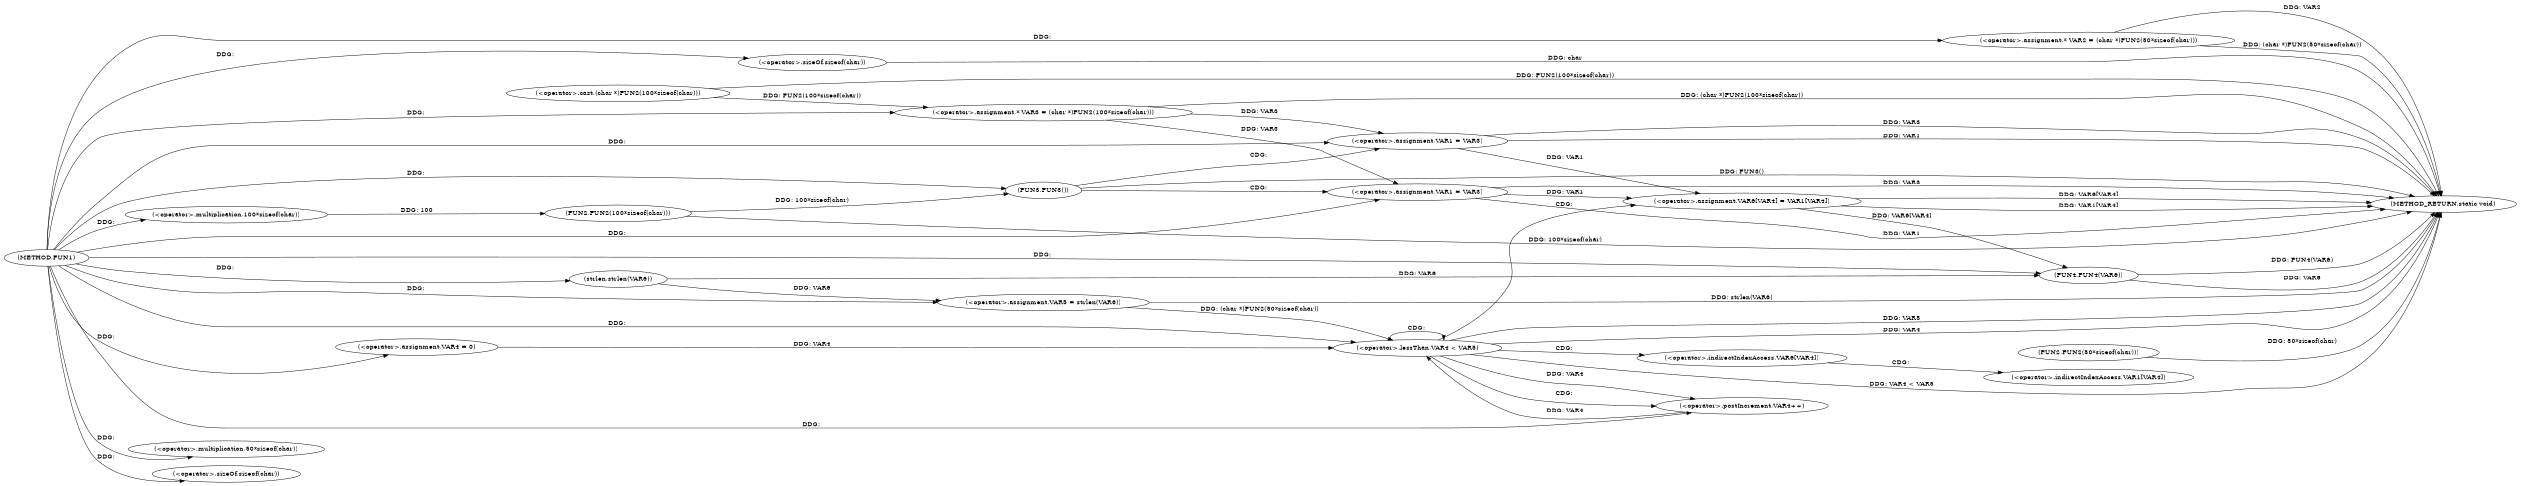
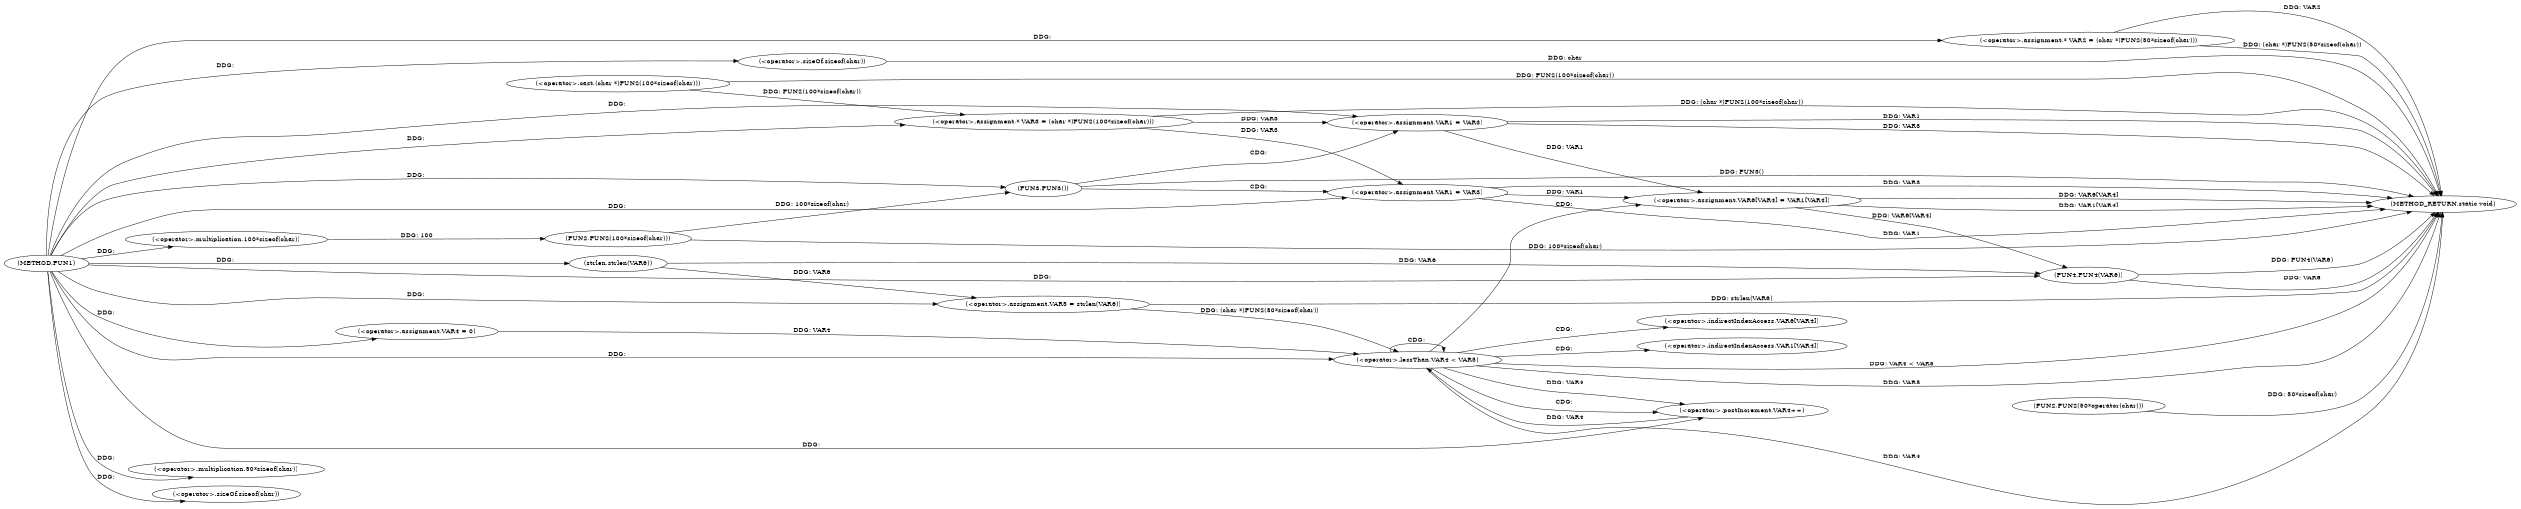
(2089, 353) -> (2089, 406)
(1913, 368) -> (1570, 353)
